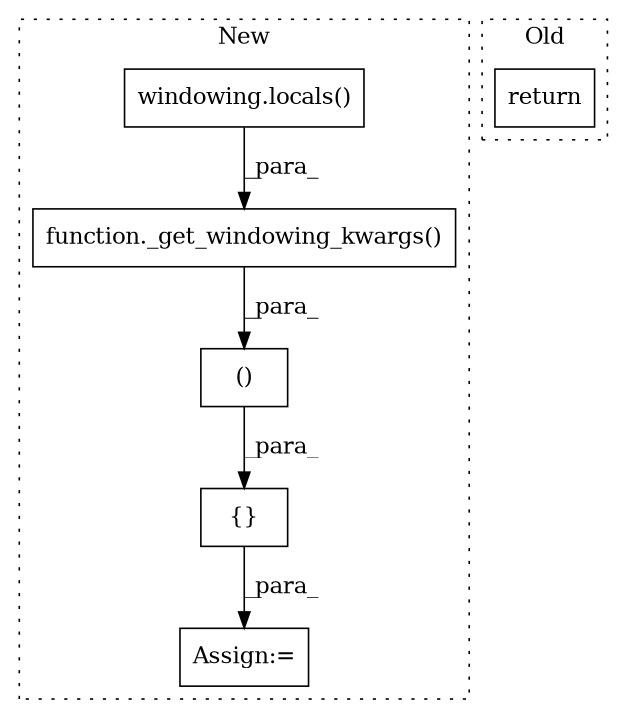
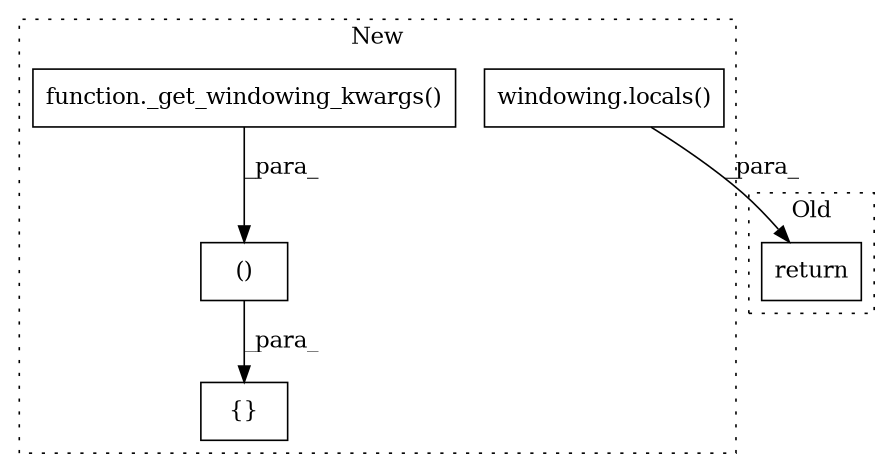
(244, 160) -> (719, 173)
(244, 657) -> none
